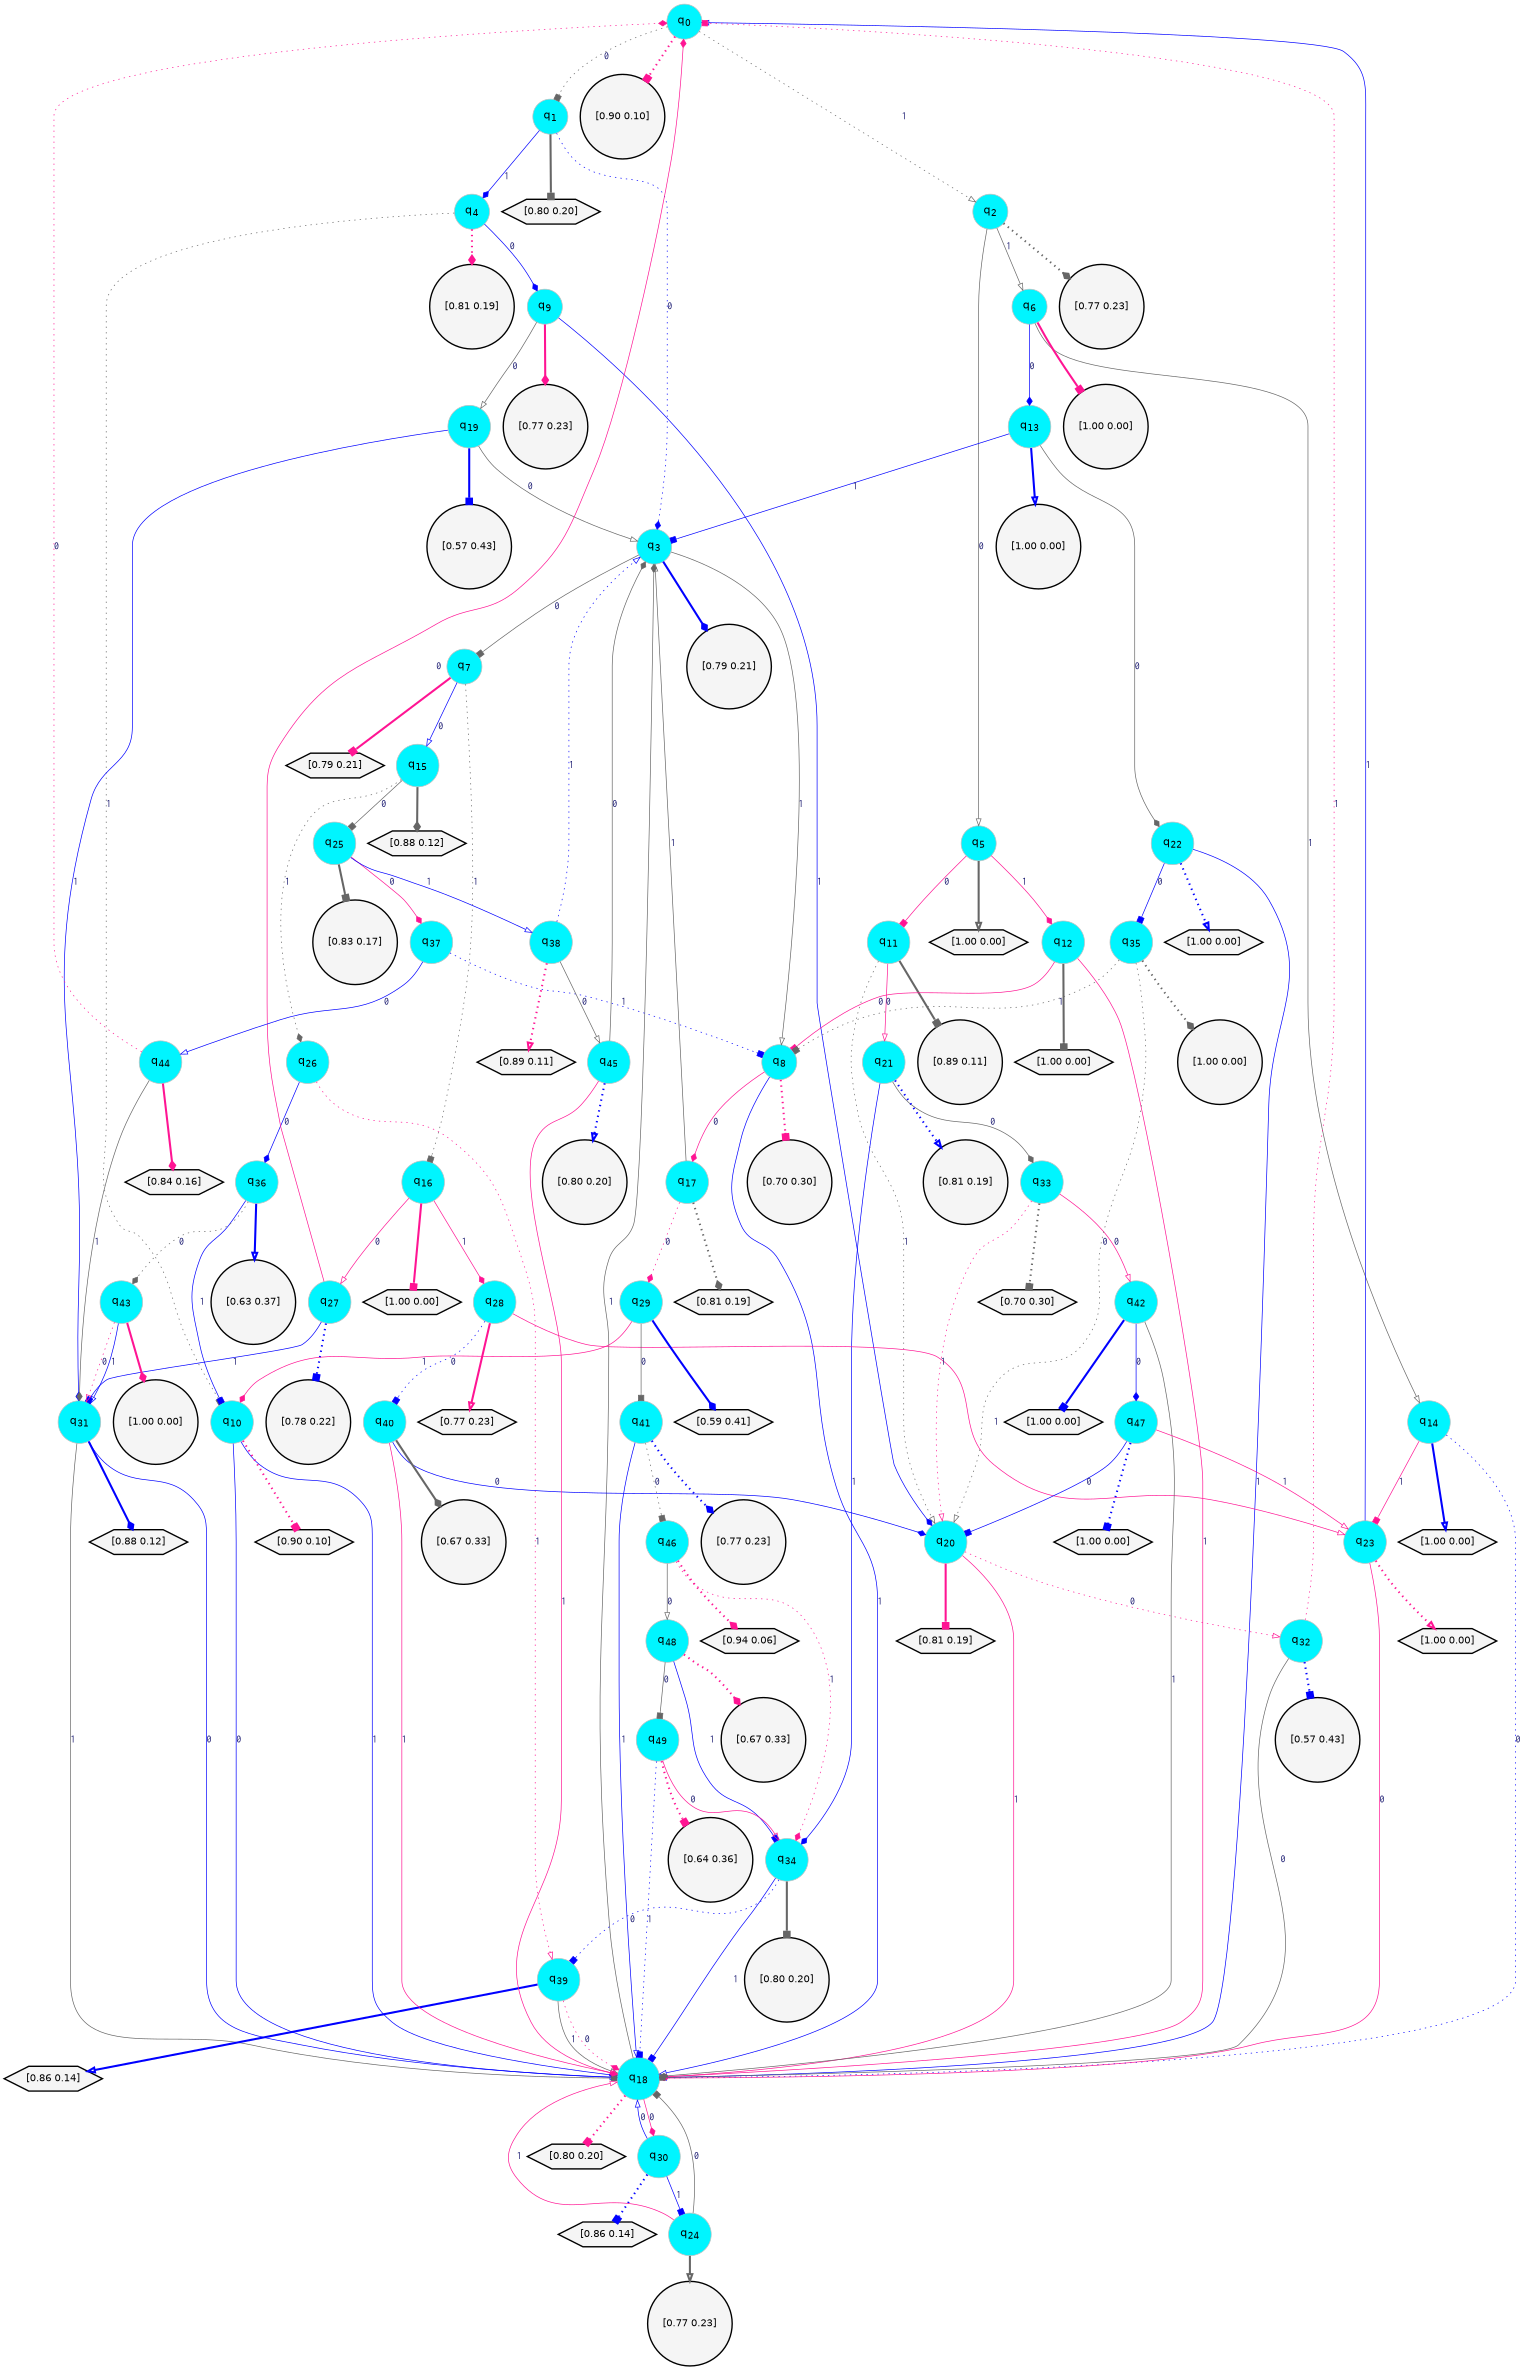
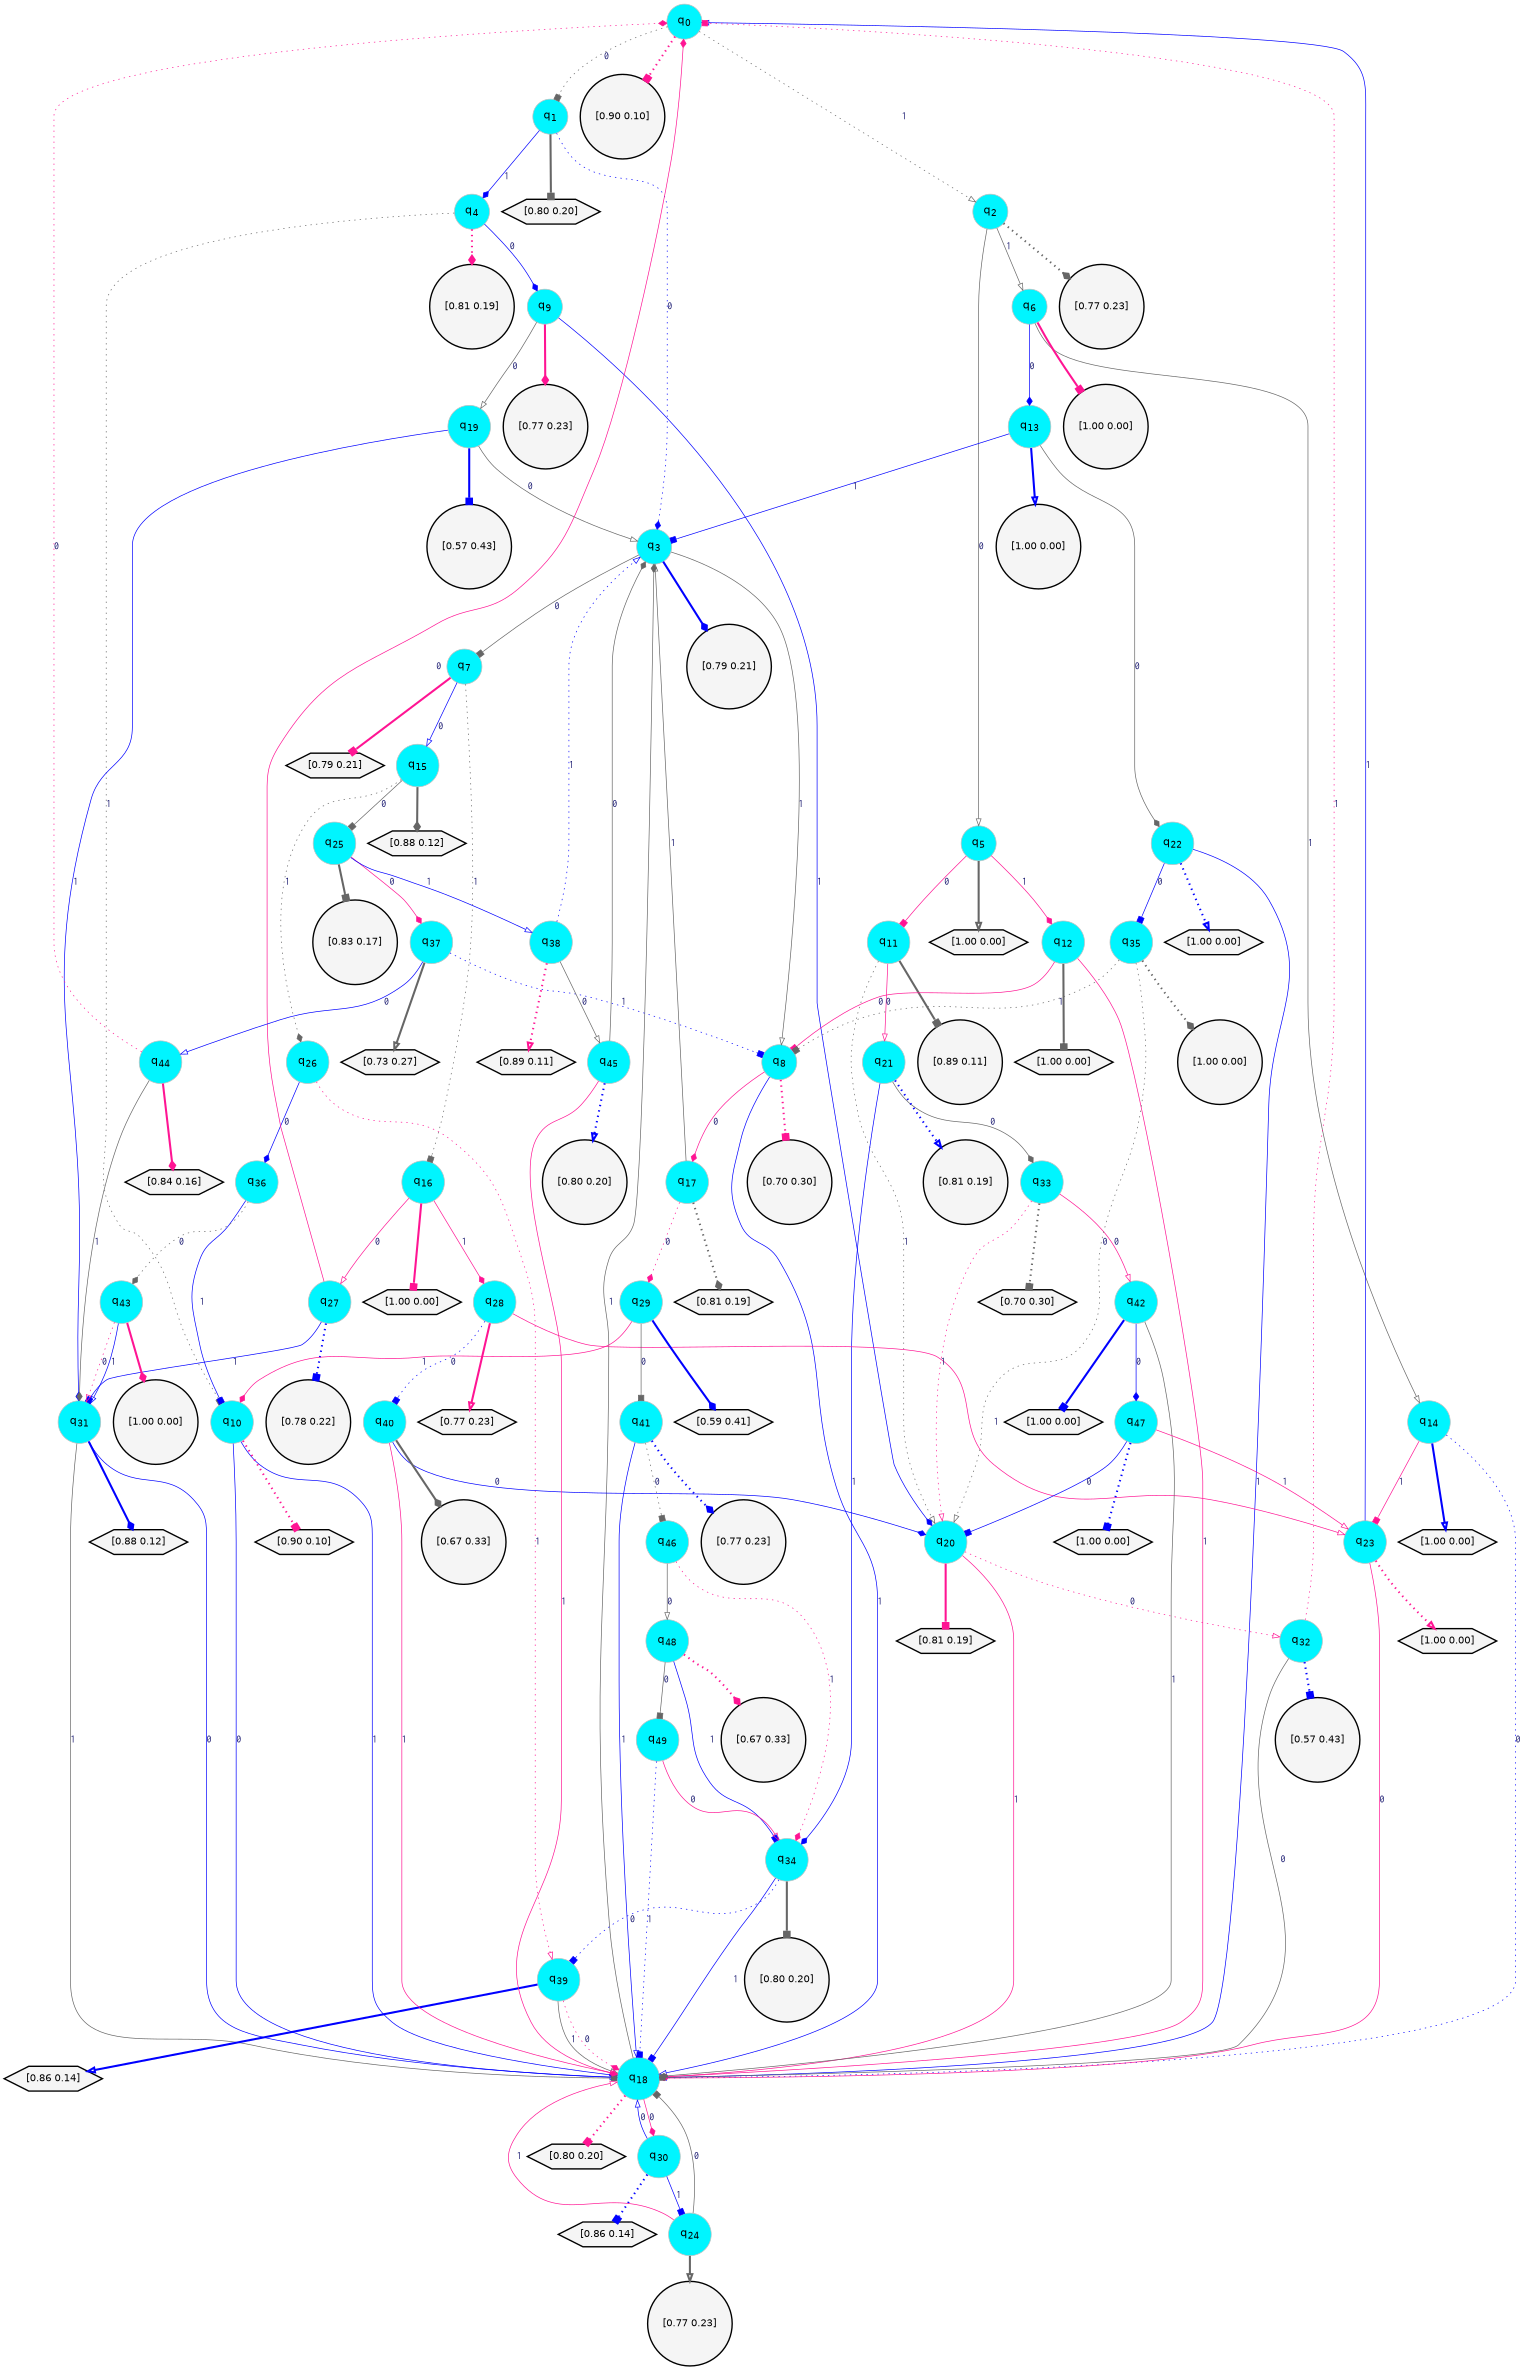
none -> (390, 1062)
(253, 1302) -> none
(750, 1641) -> none
(711, 1860) -> none
